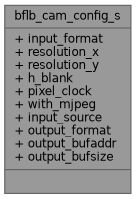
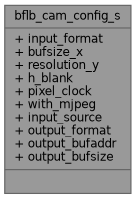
(57, 52) -> (49, 52)
